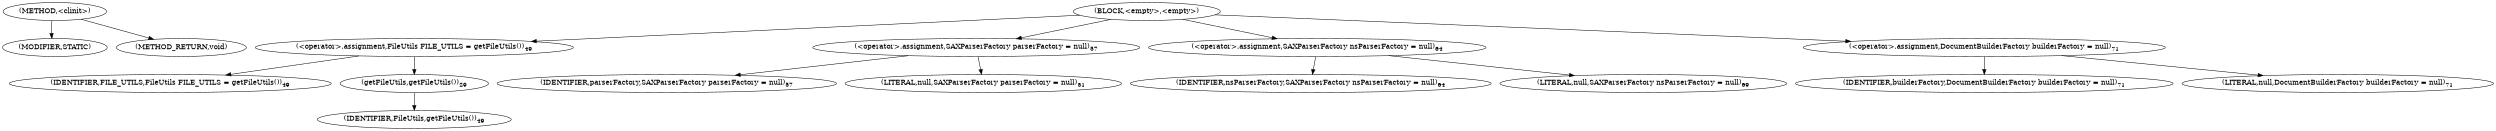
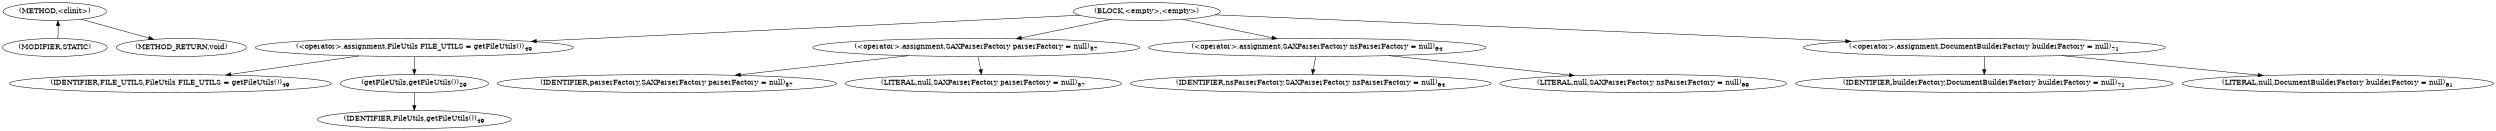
(51, 27) -> (58, 32)
(1082, 83) -> (1082, 83)
(2450, 83) -> (2450, 83)
